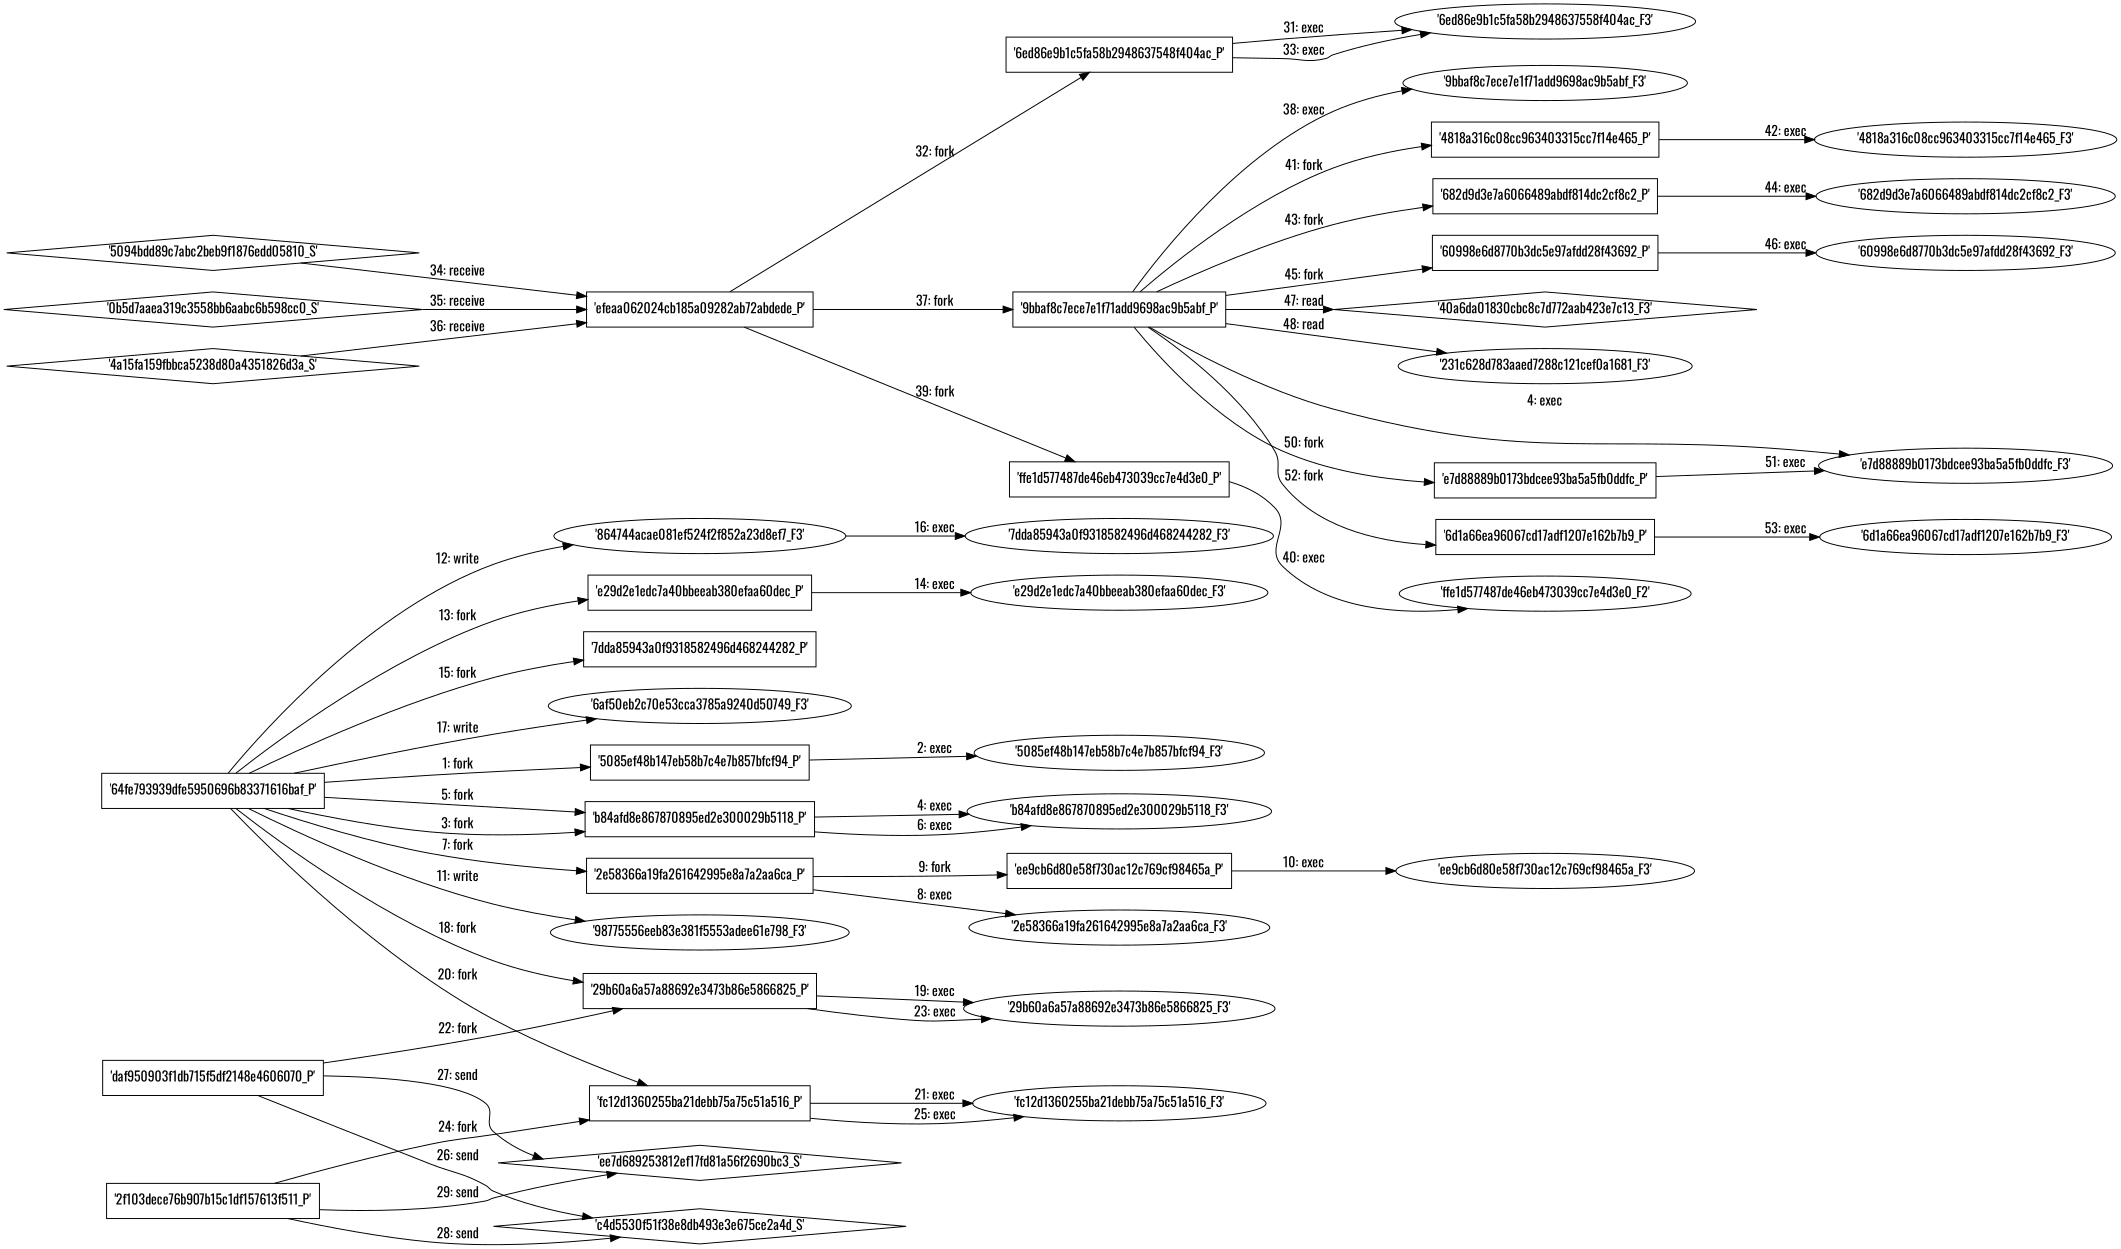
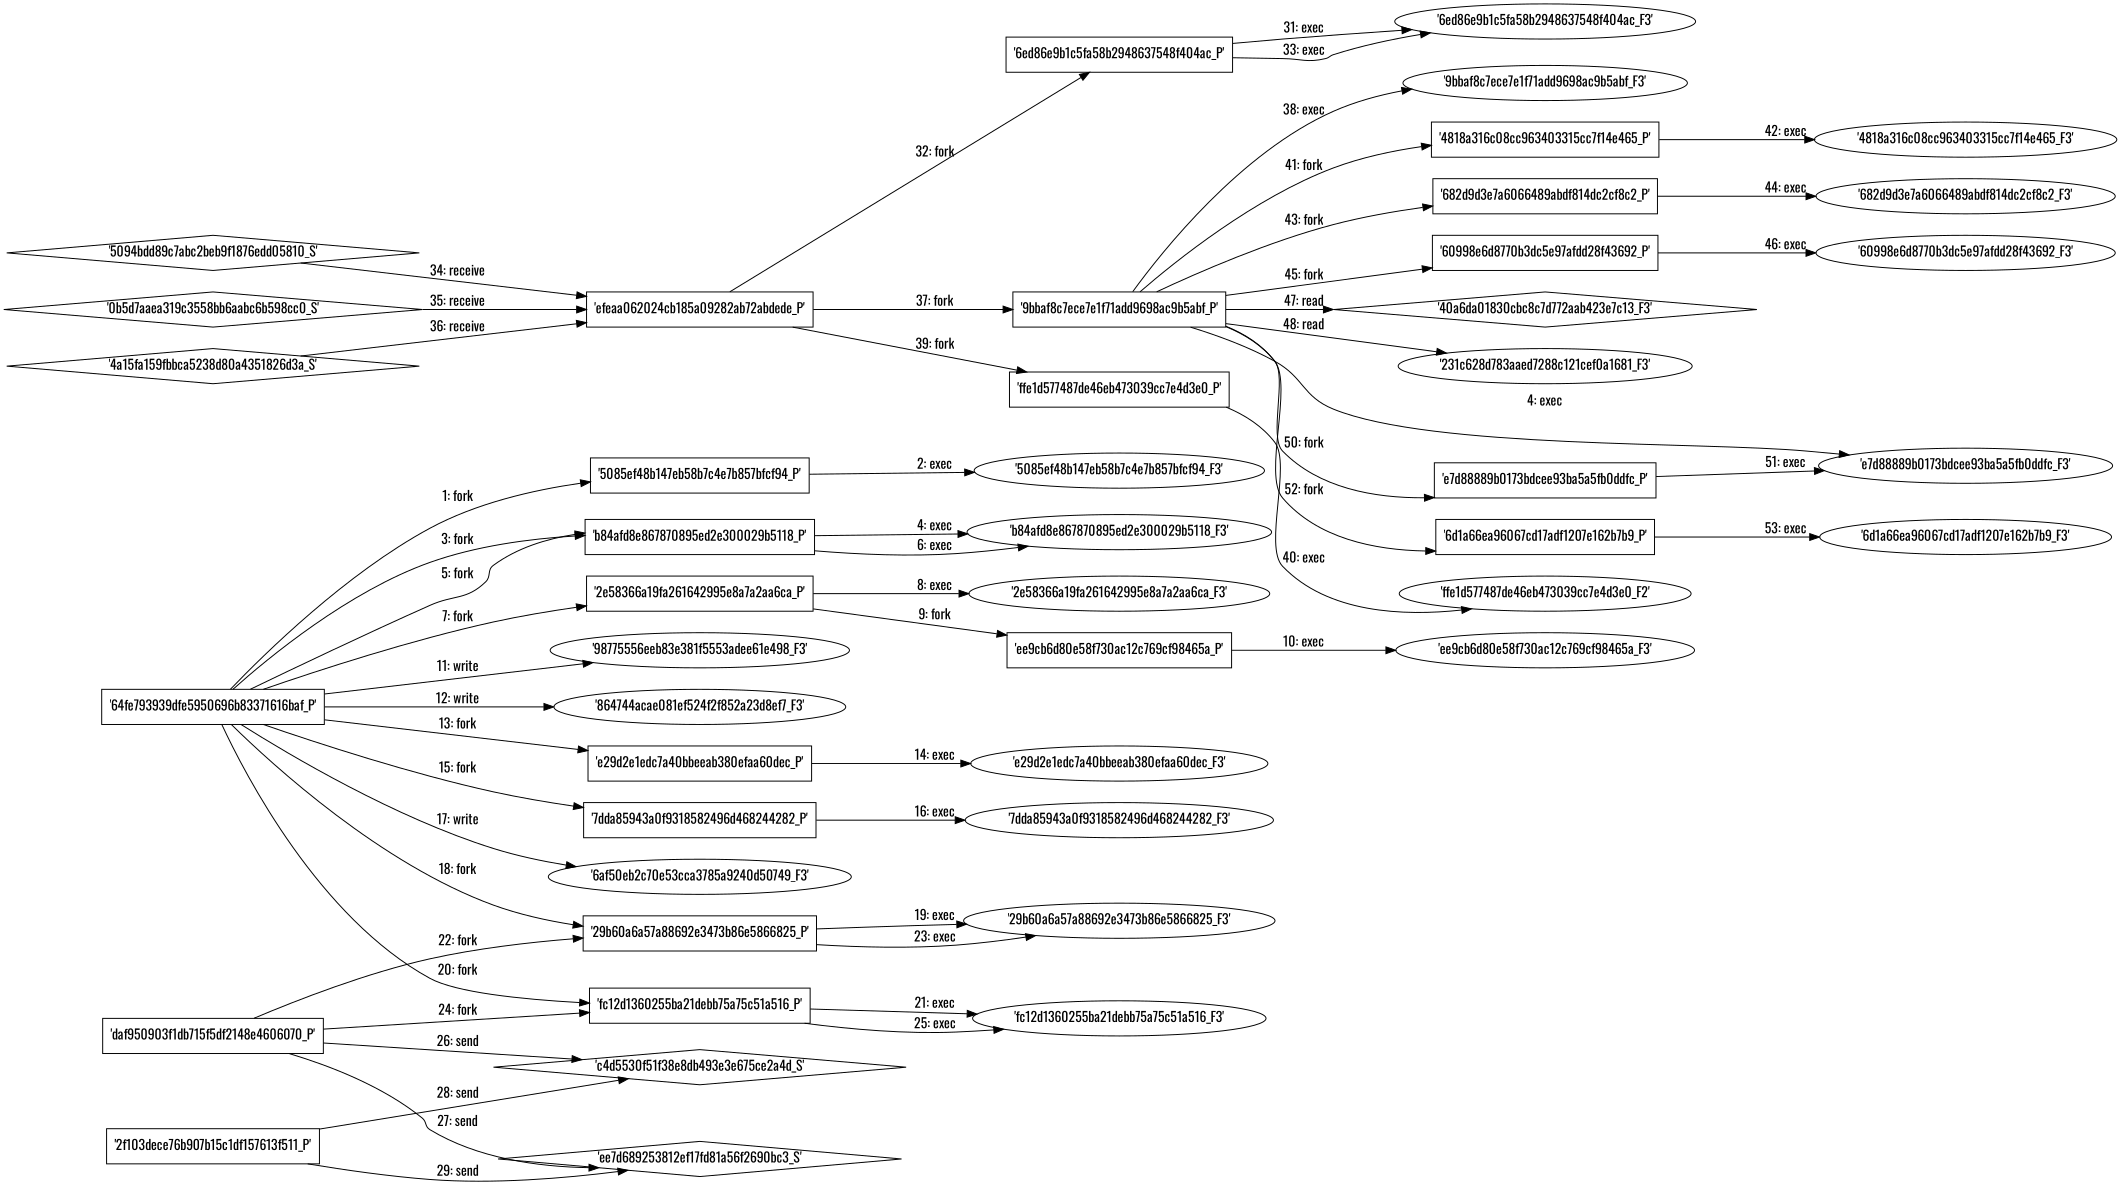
(1545, 21) -> (1545, 21)
(900, 536) -> (886, 820)
(700, 932) -> (700, 650)
(426, 1145) -> (451, 1021)
